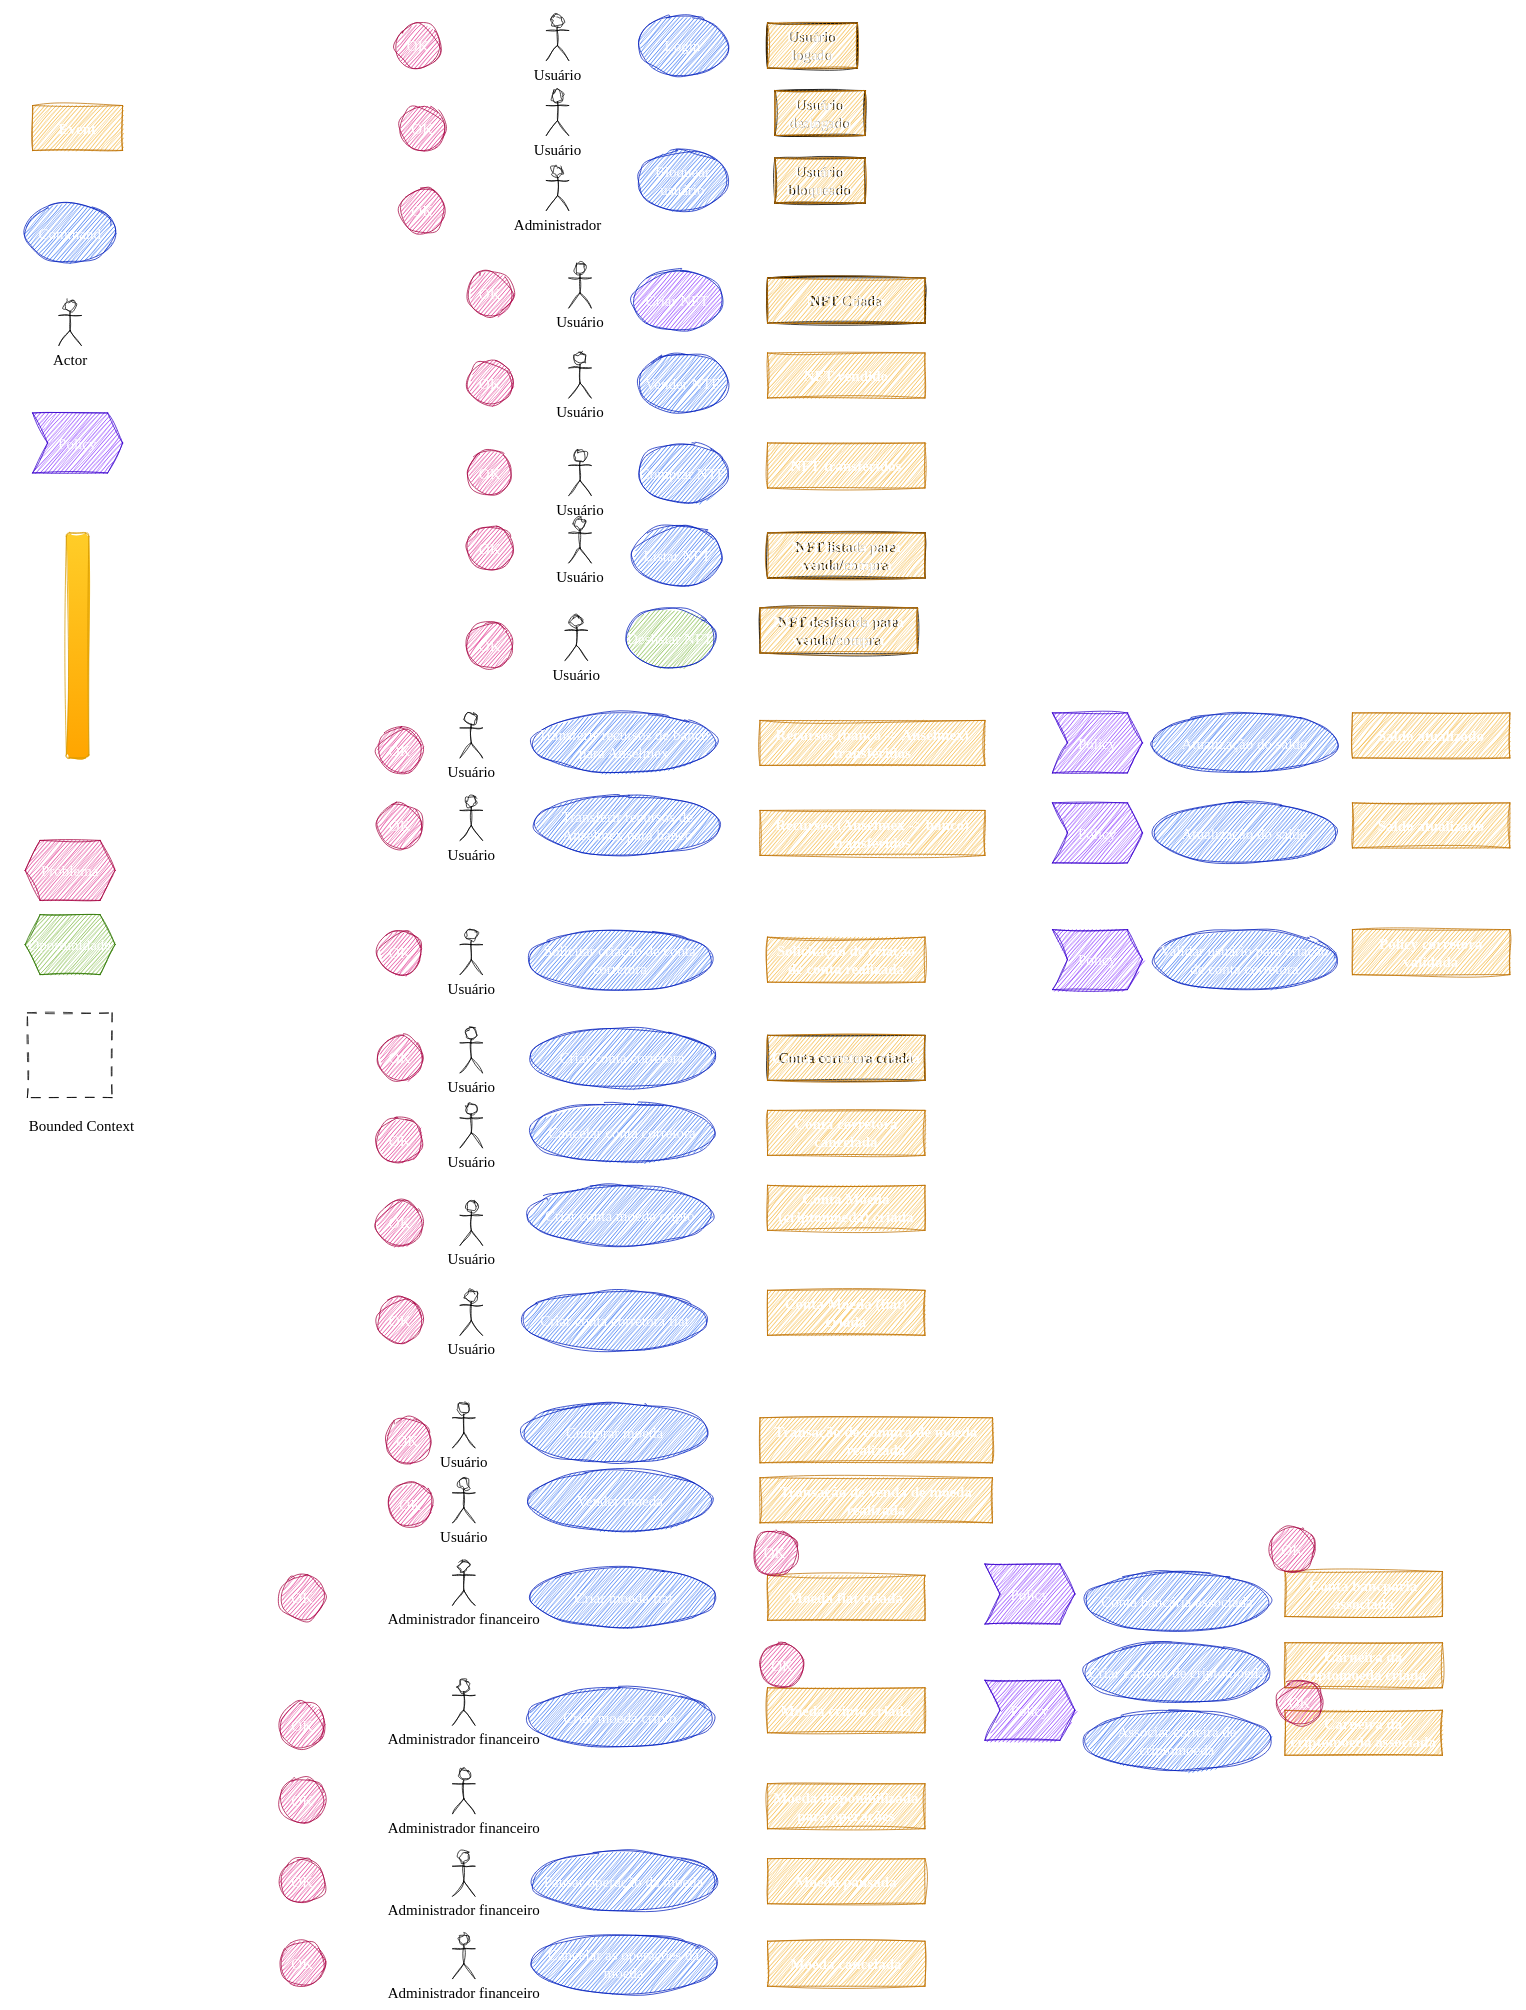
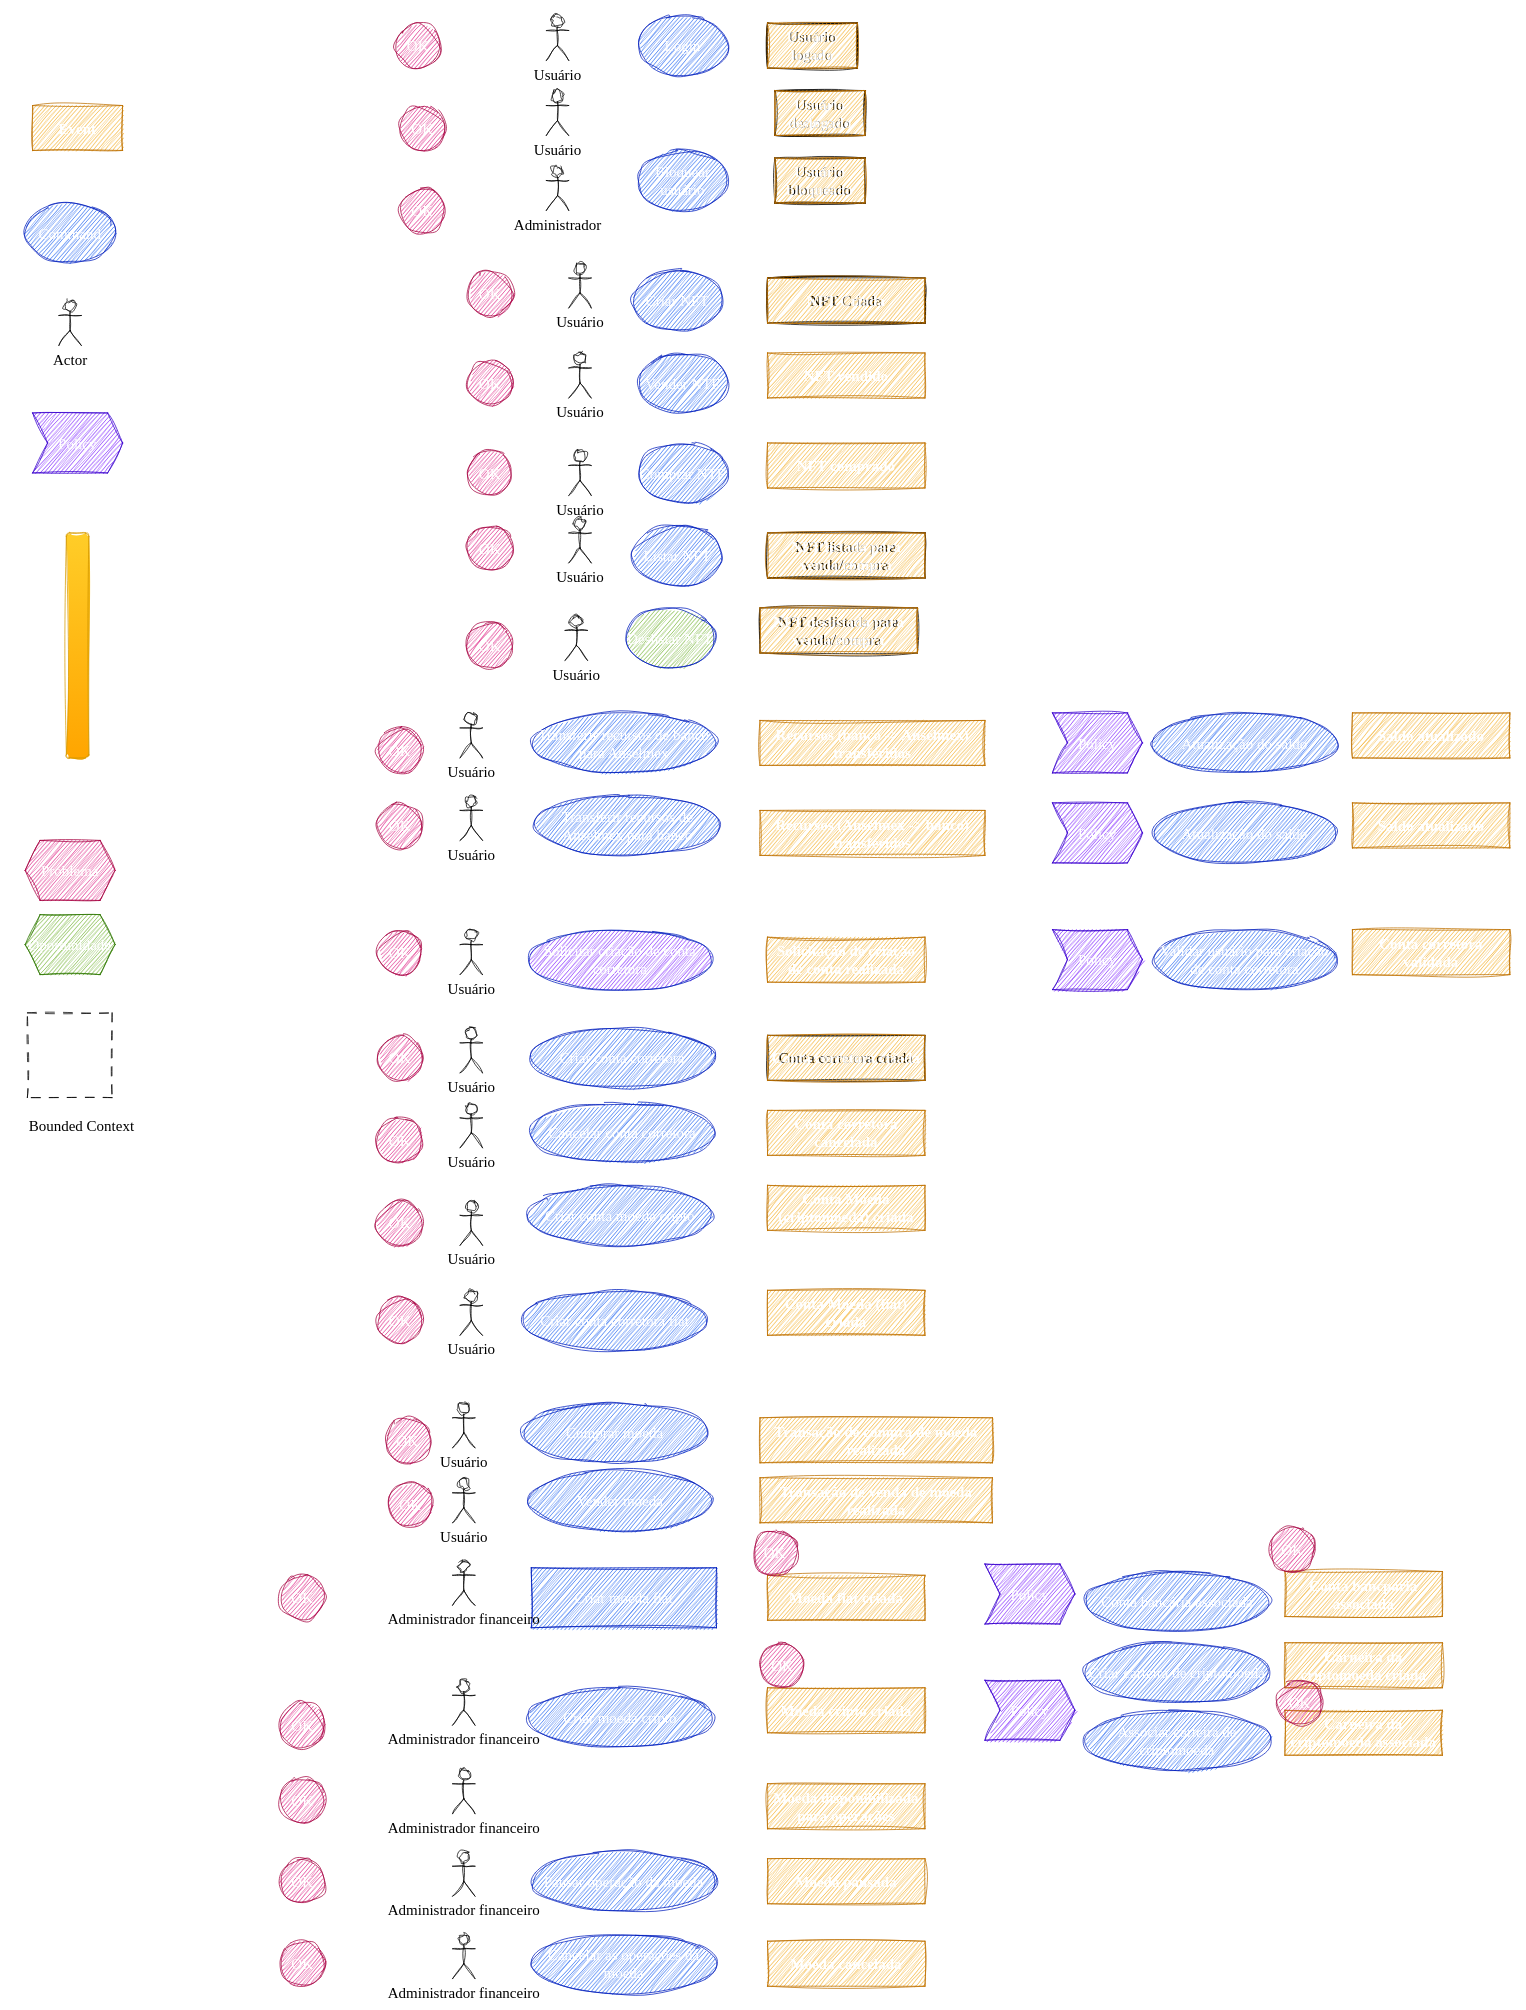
(678, 300) -> (678, 300)
(846, 465) -> (846, 465)
(1431, 952) -> (1431, 952)
(620, 960) -> (620, 960)
(624, 1598) -> (624, 1598)
